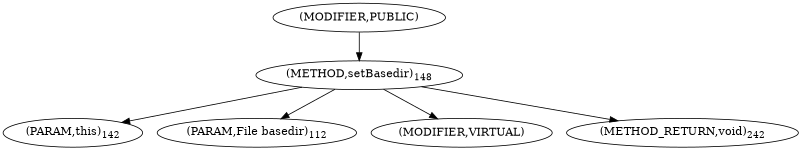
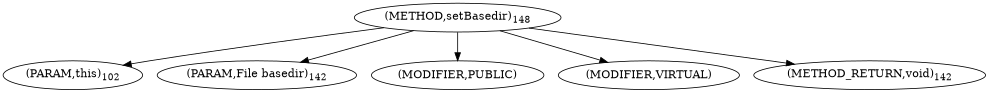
(359, 42) -> (458, 42)
(111, 132) -> (111, 74)
(318, 132) -> (318, 74)
(756, 132) -> (943, 74)
